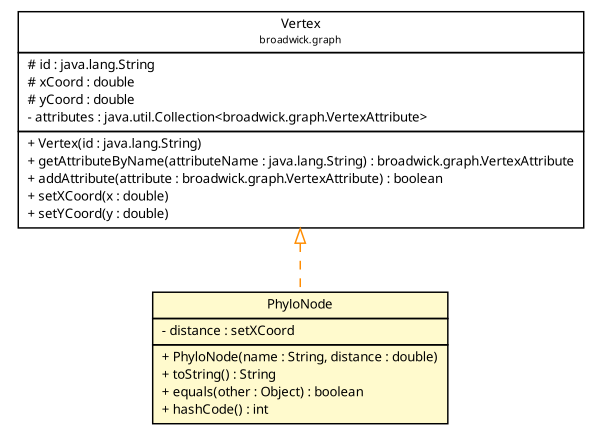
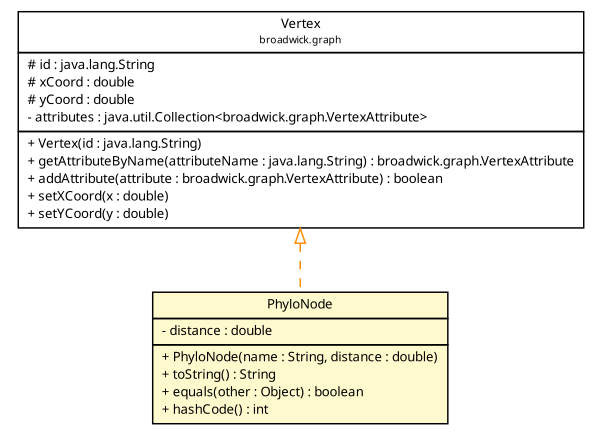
(229, 331) -> (218, 331)
